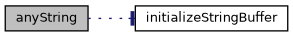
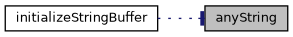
(108, 18) -> (178, 18)
